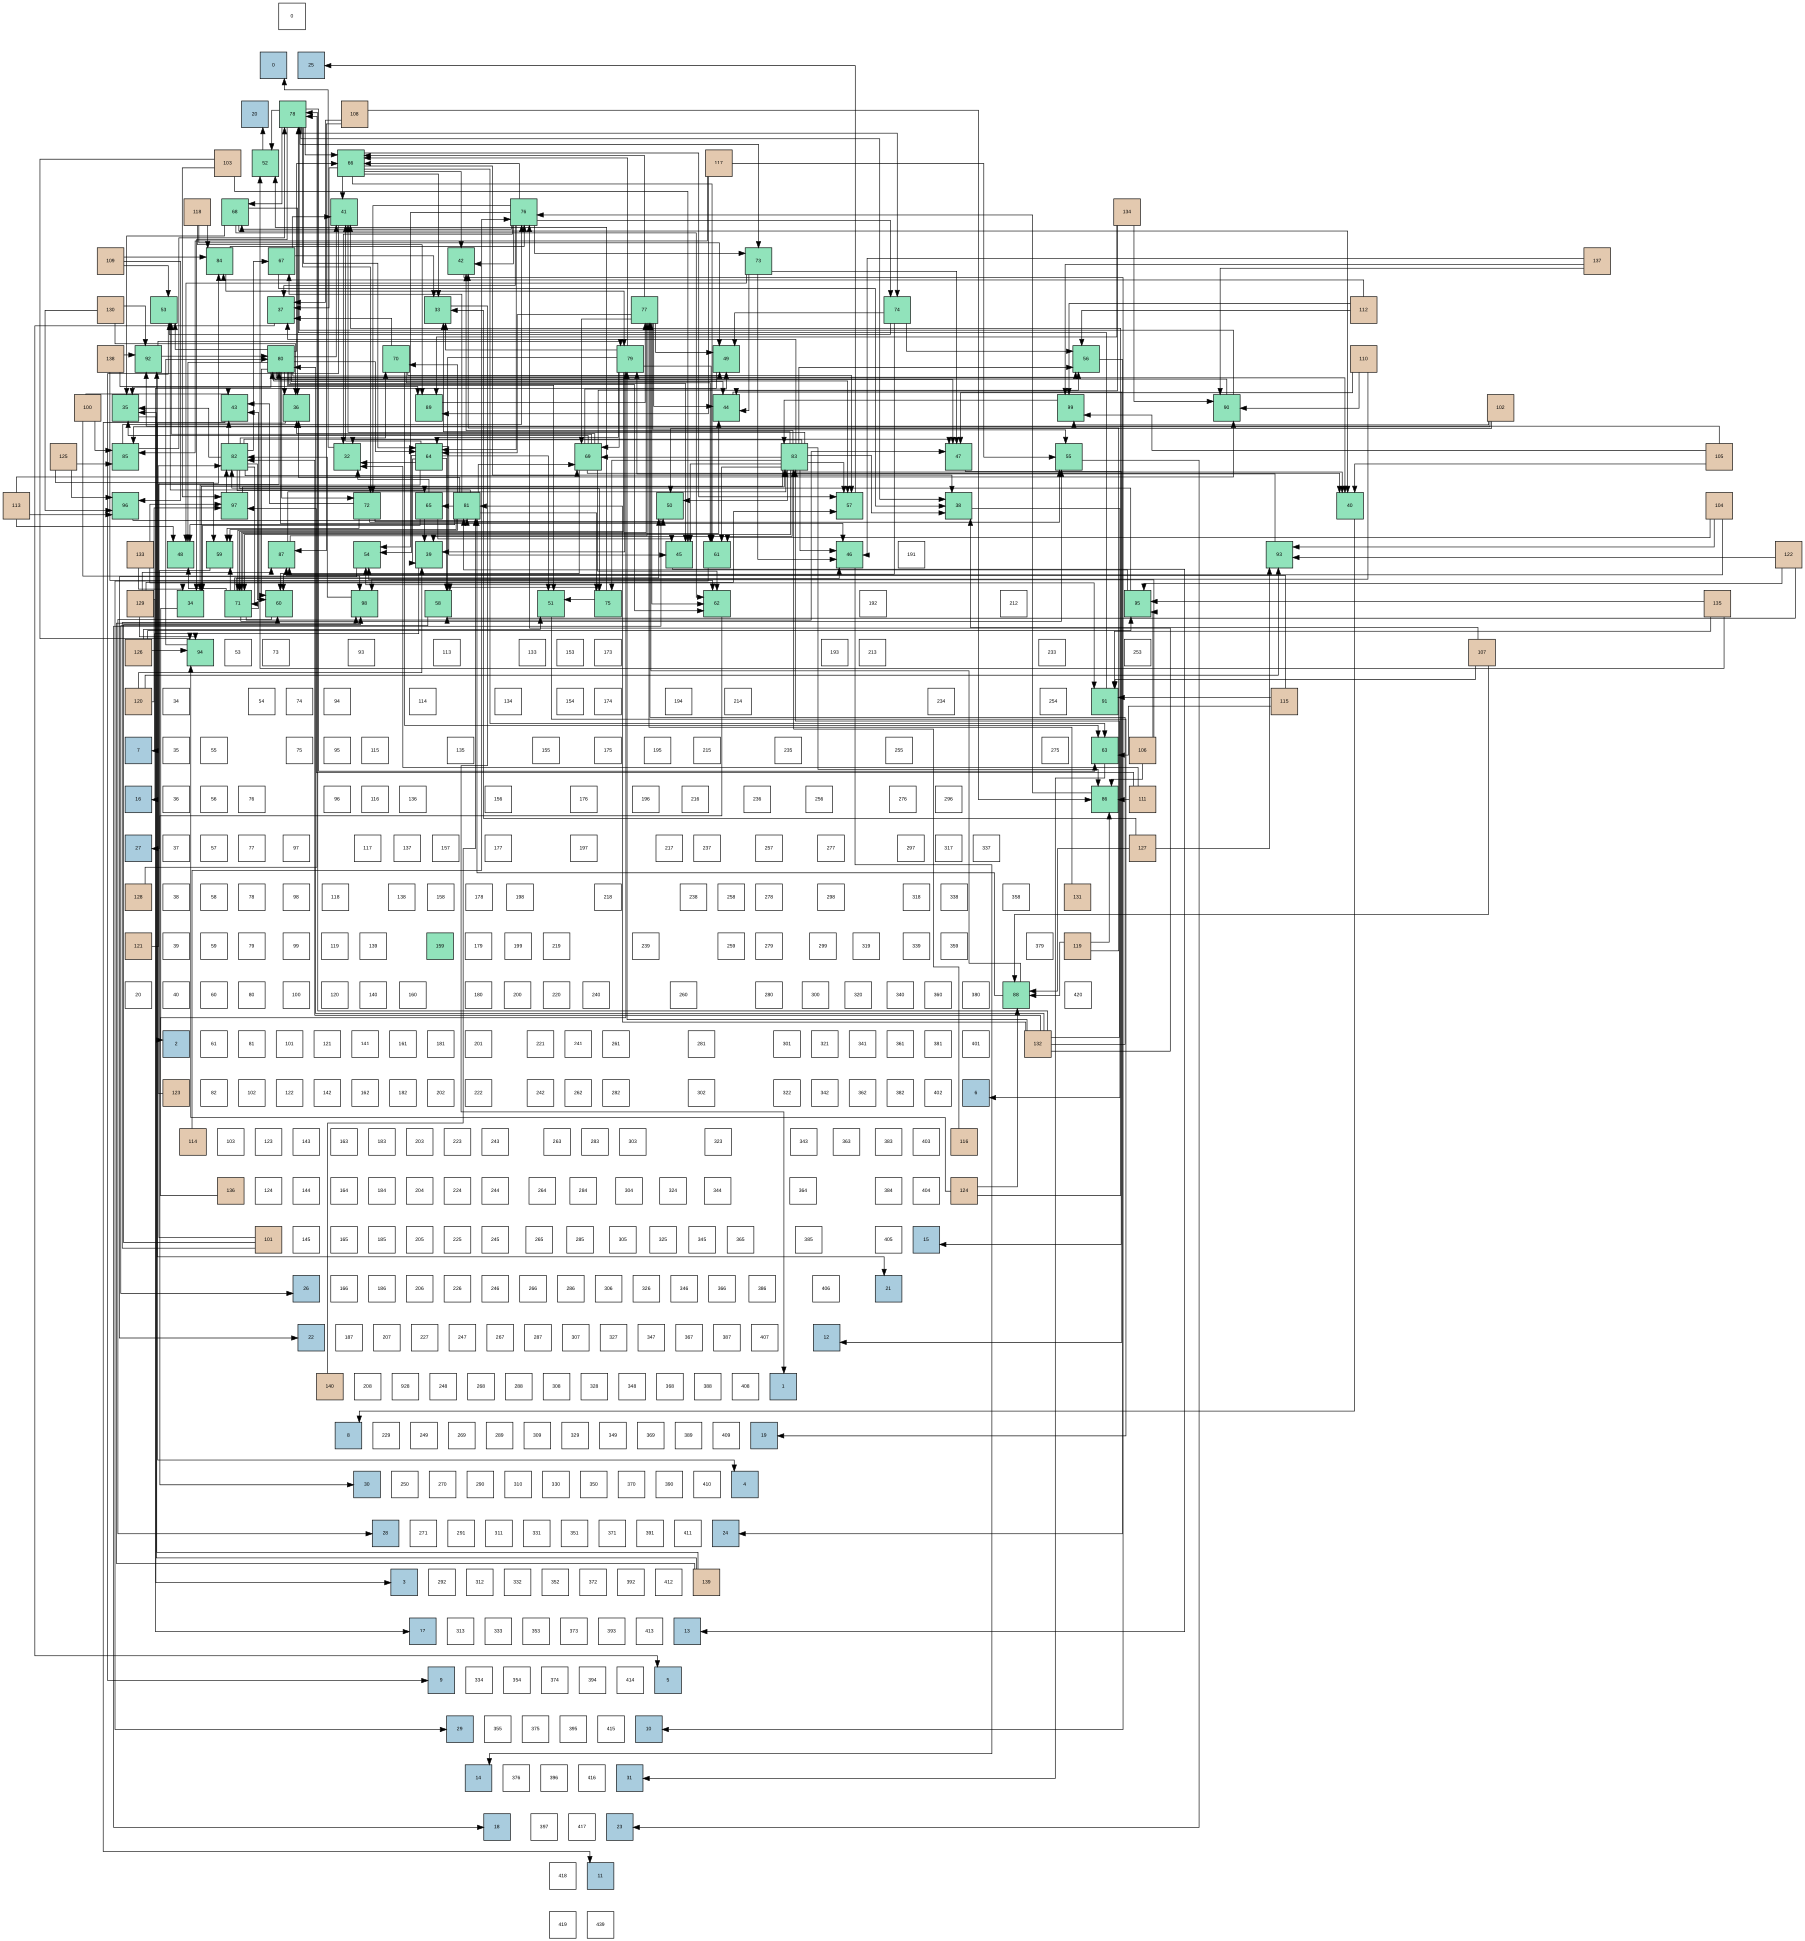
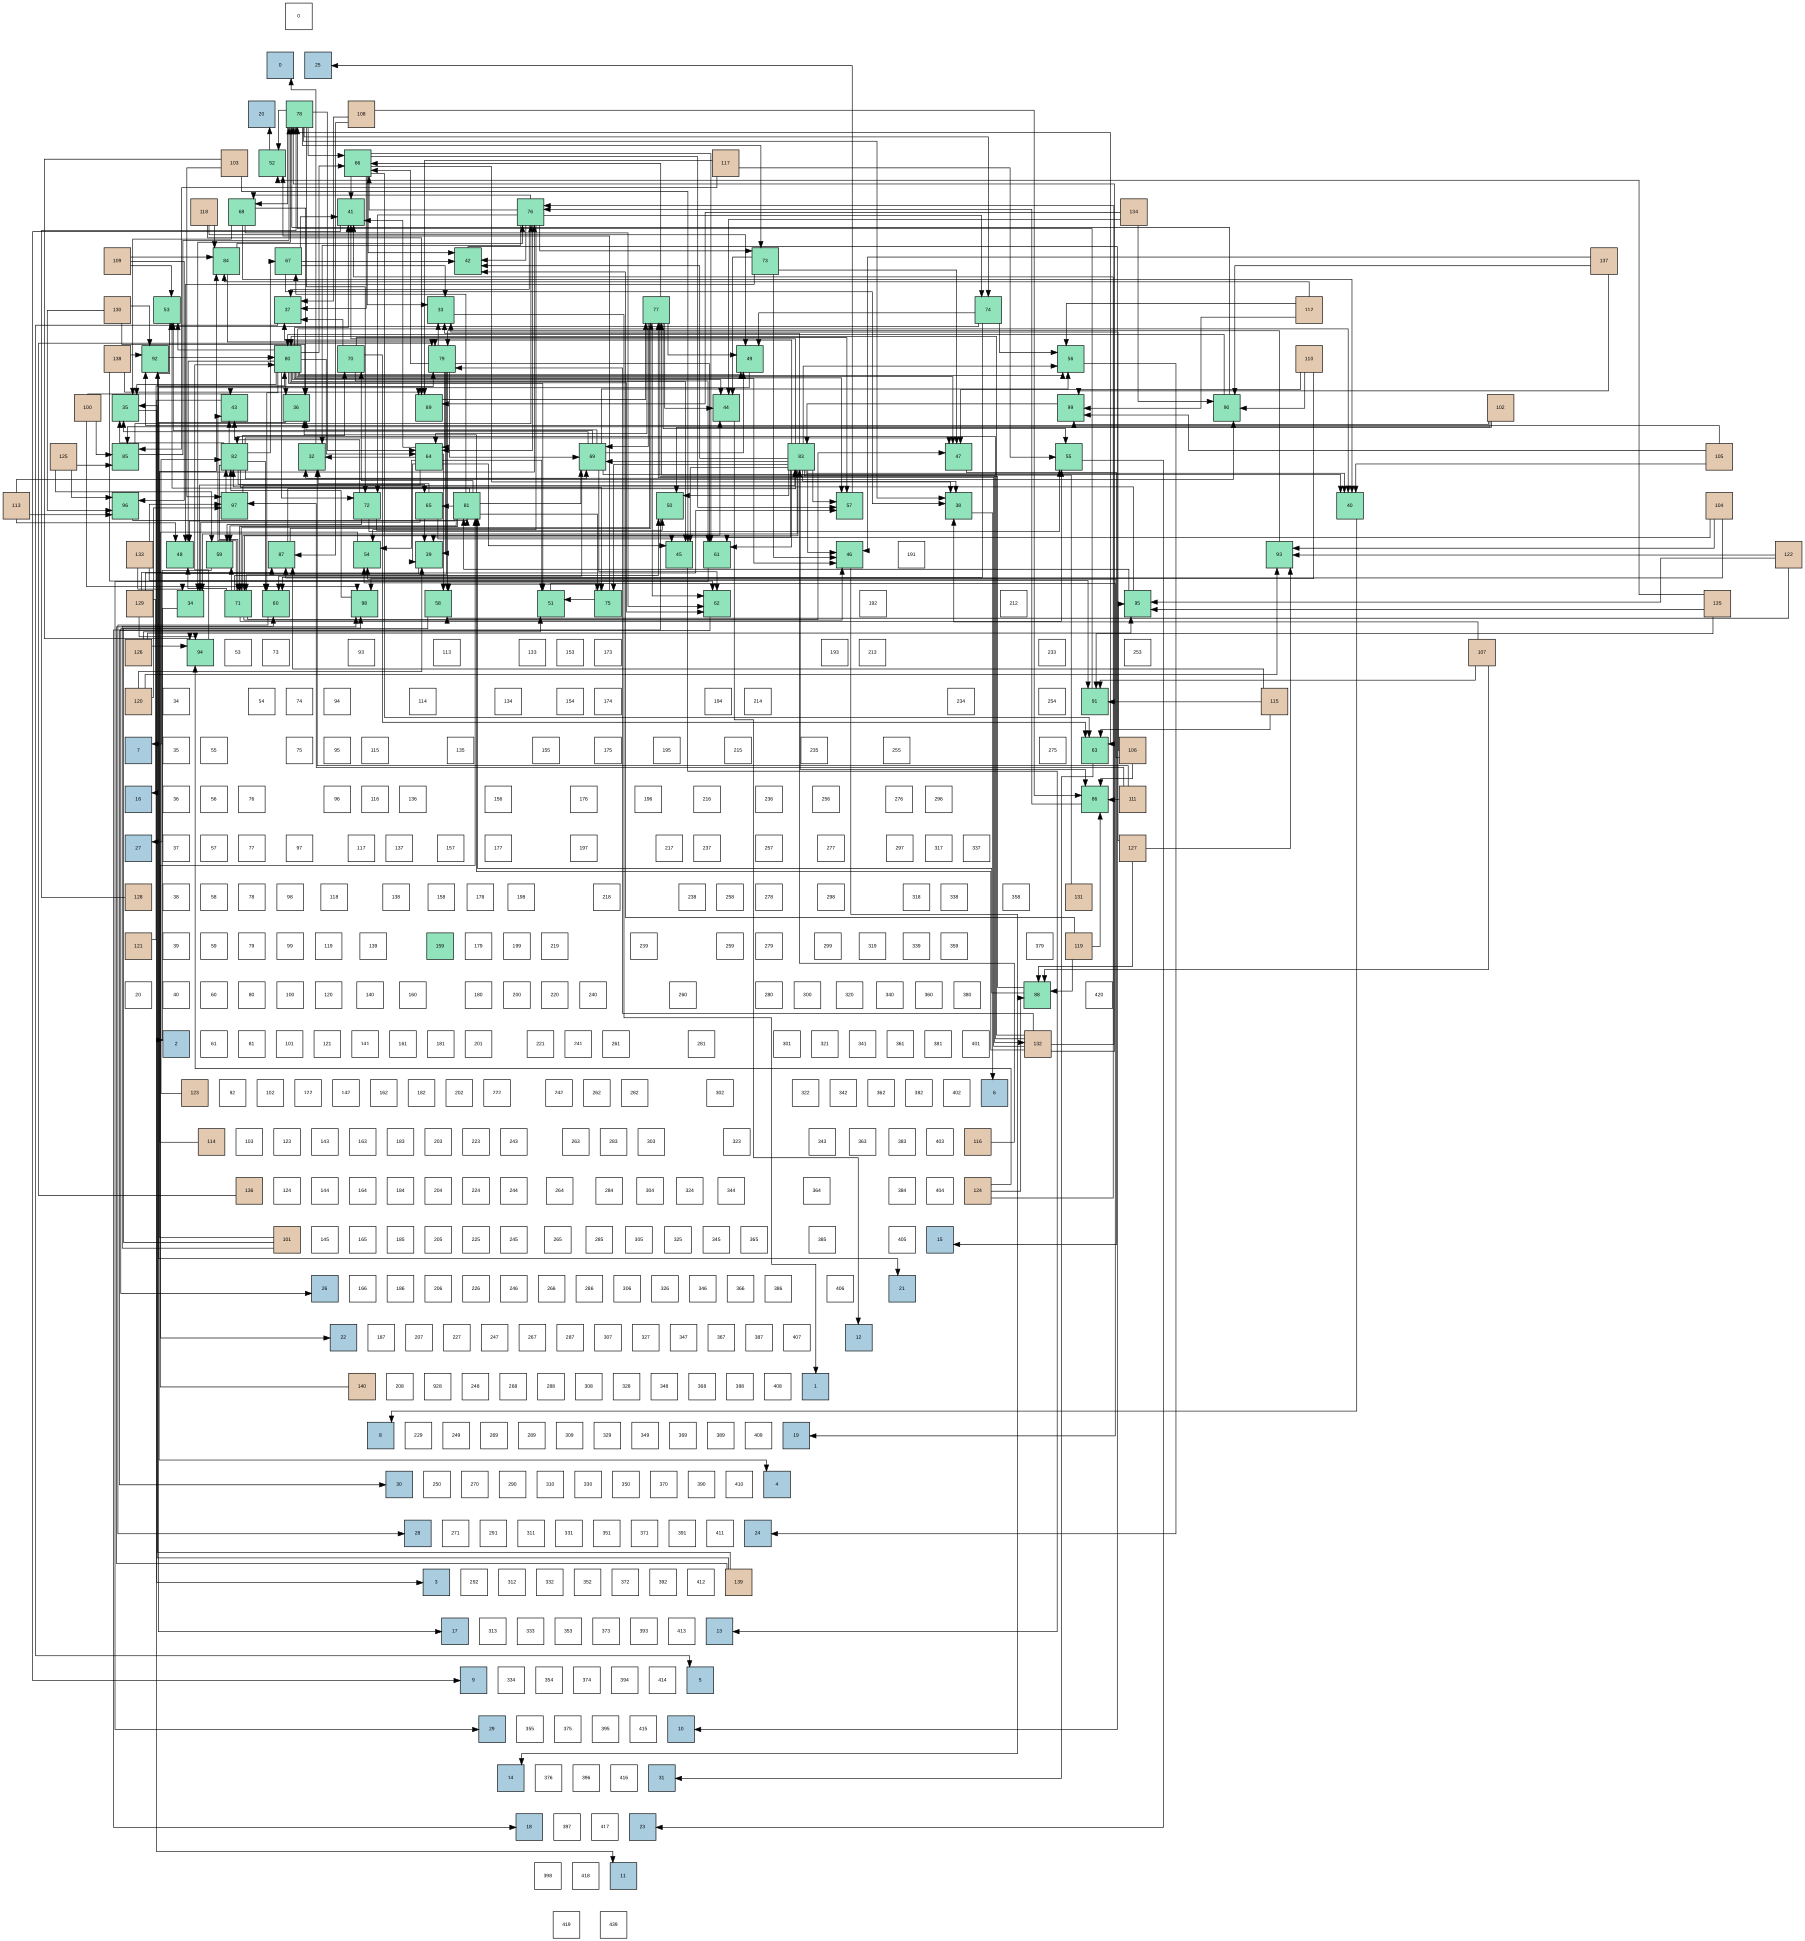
none -> (371, 261)
(1027, 721) -> (995, 673)
none -> (548, 1876)
